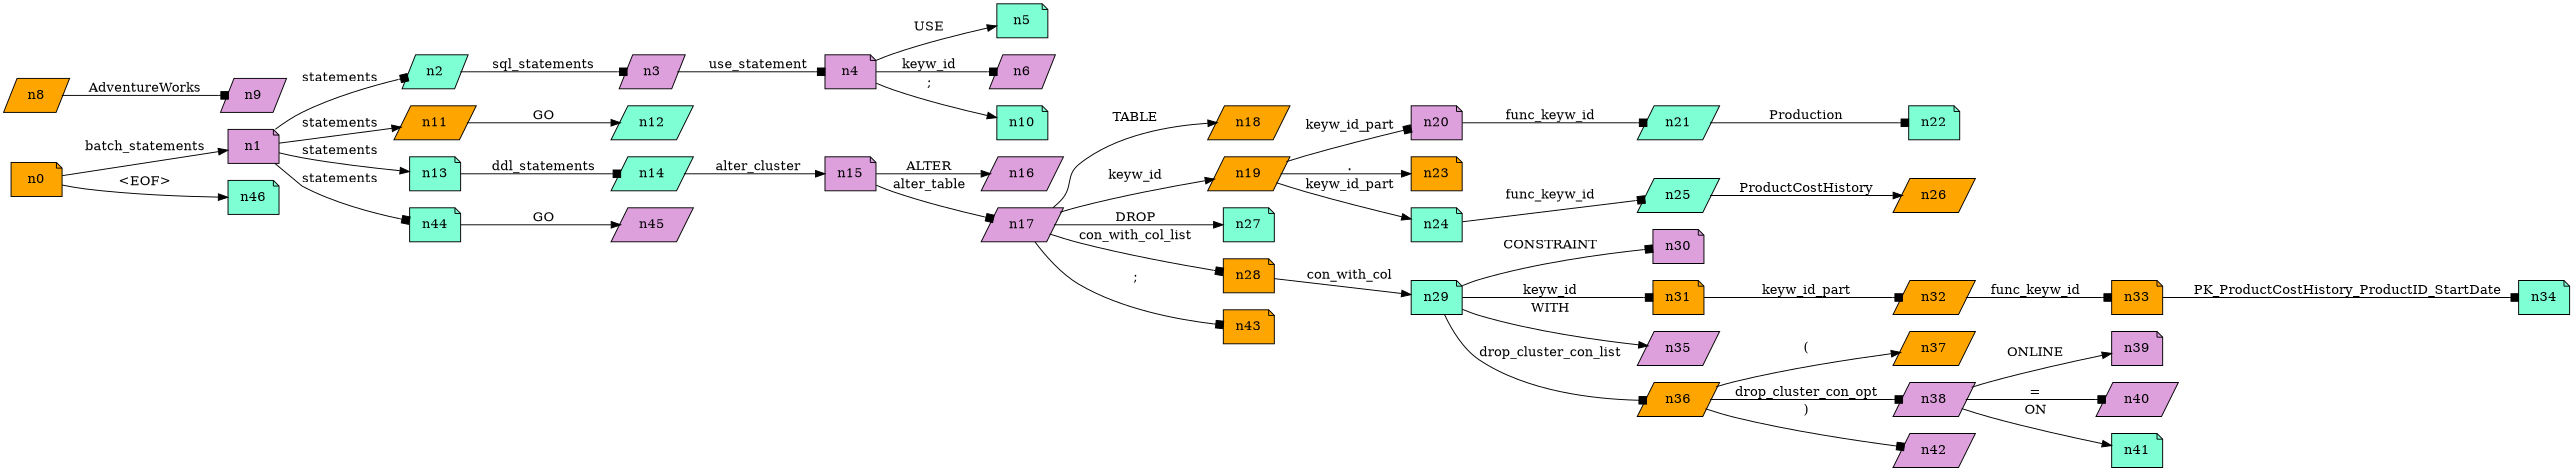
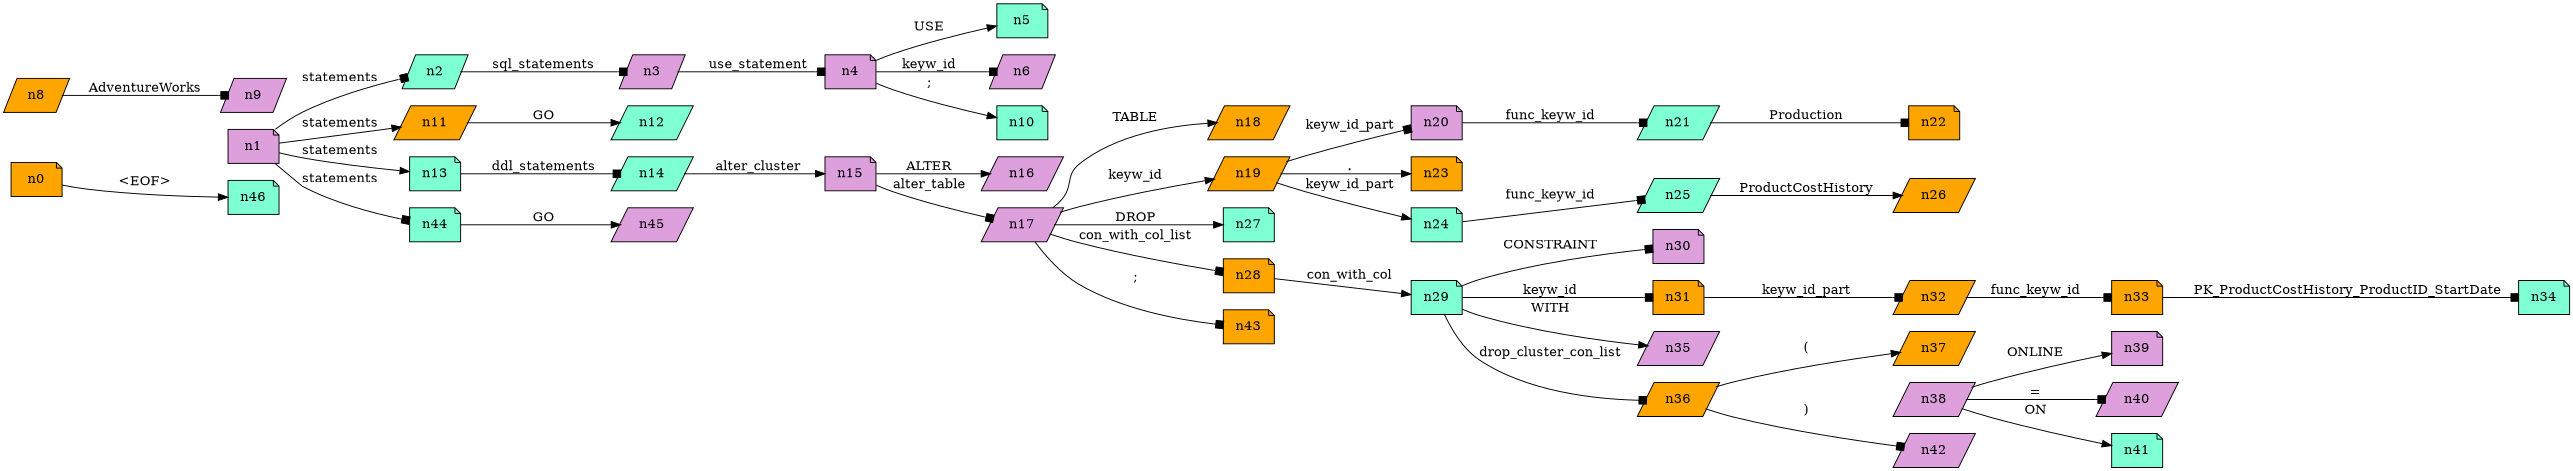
(1934, 123) -> (1934, 123)
(140, 164) -> none
(1801, 400) -> none
